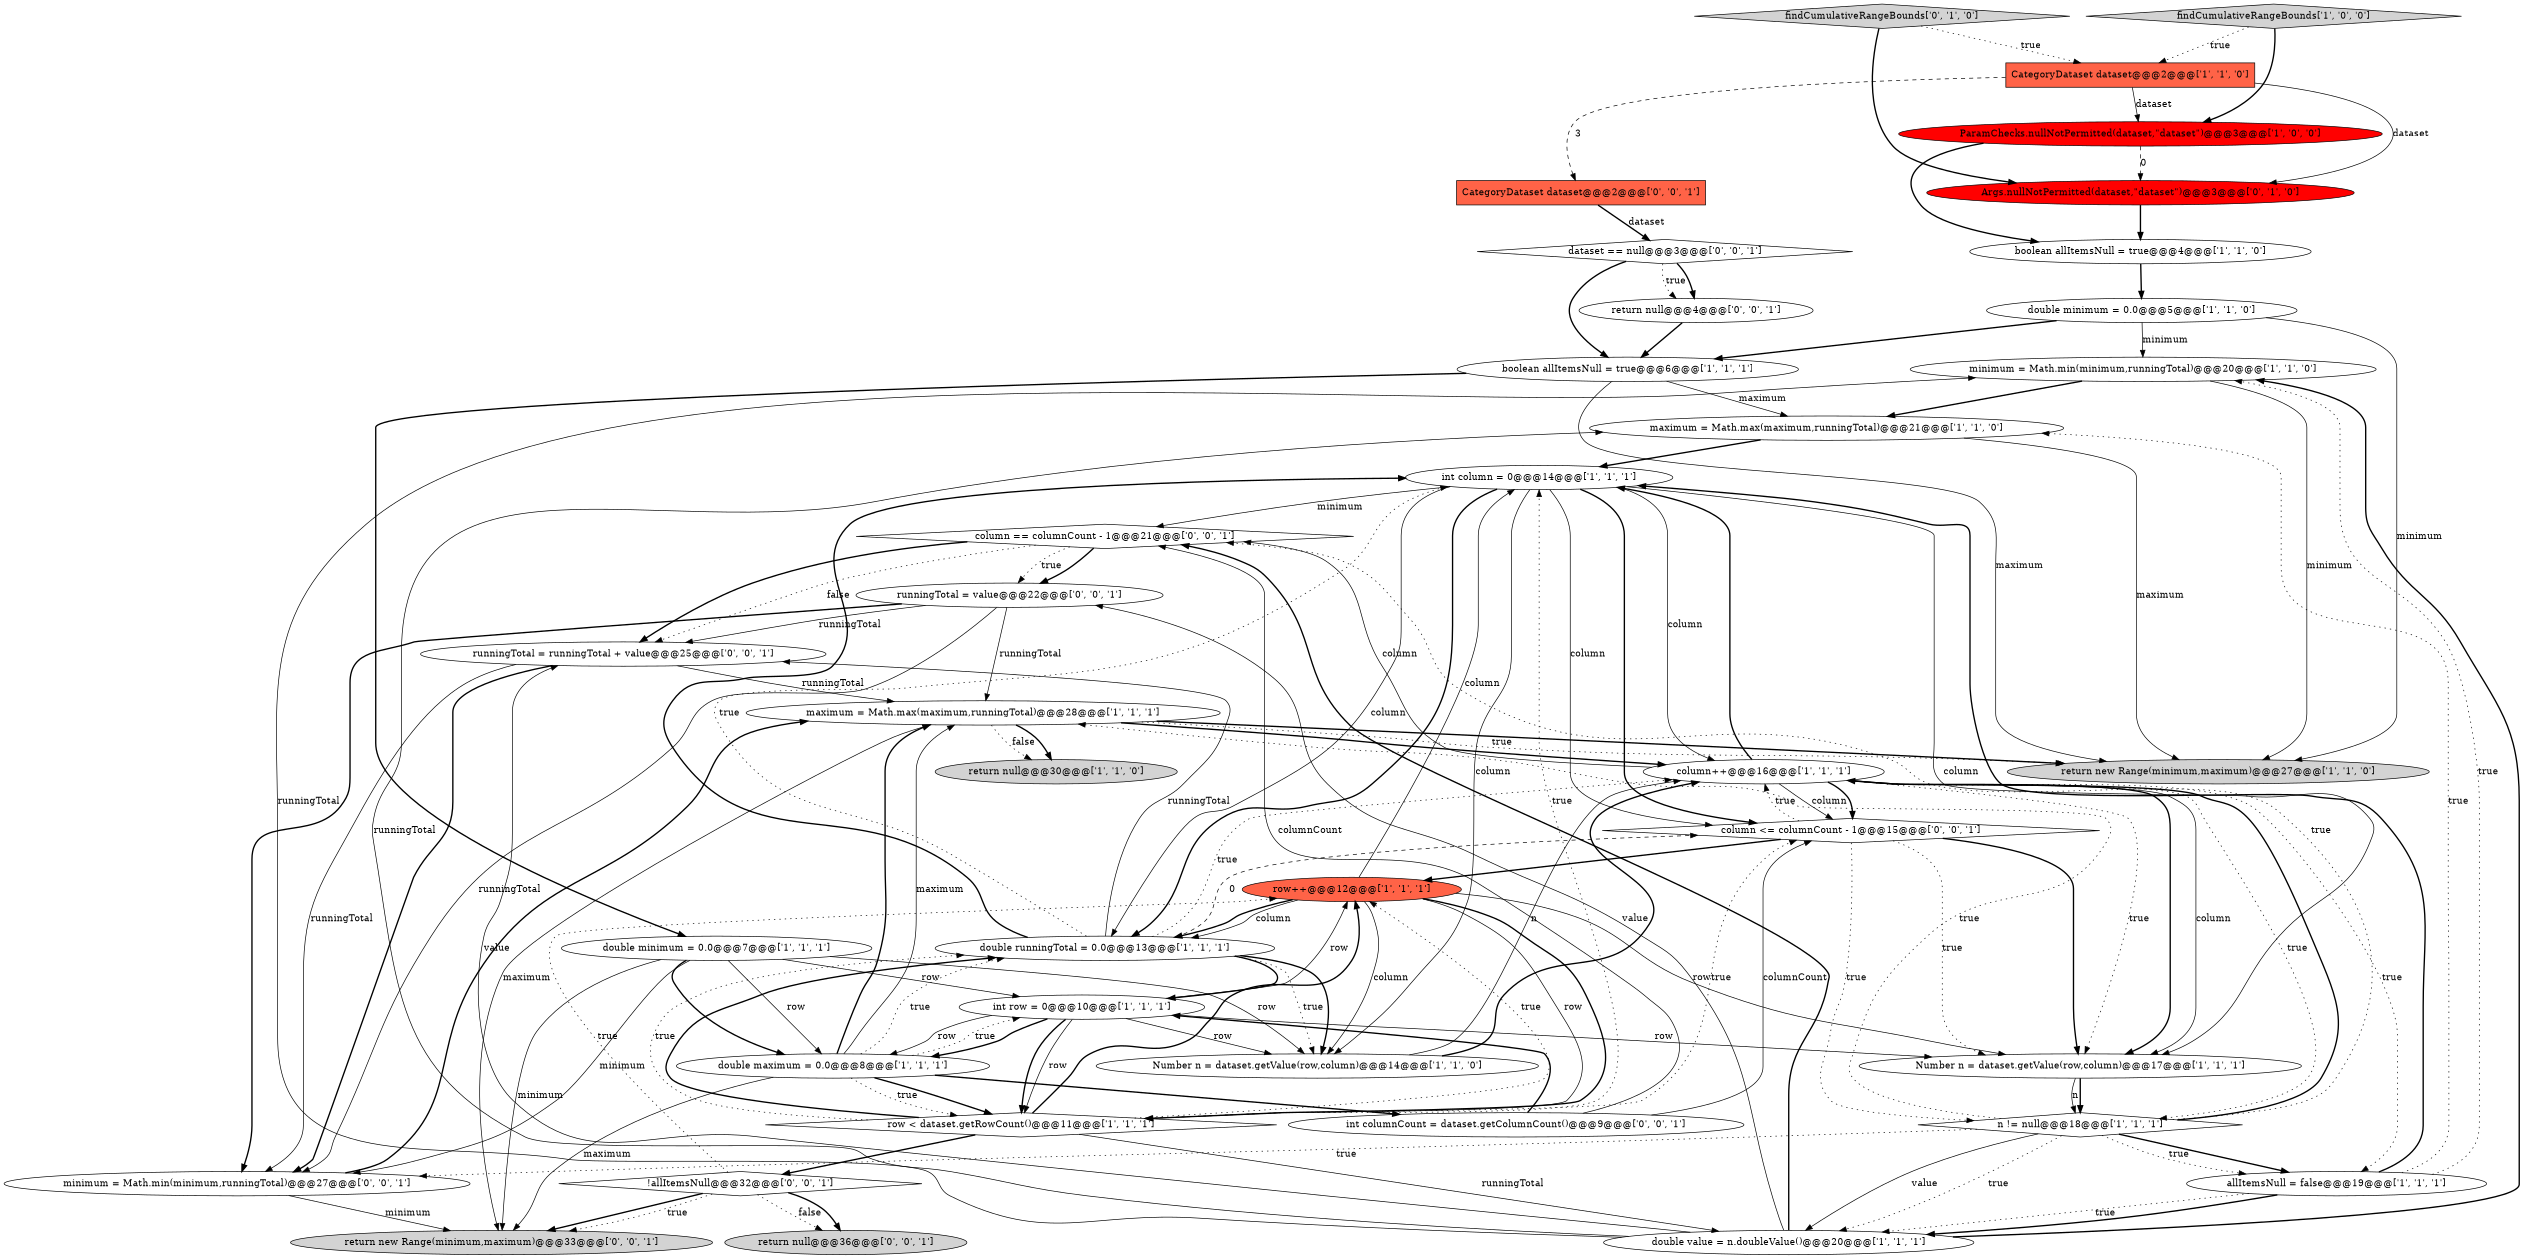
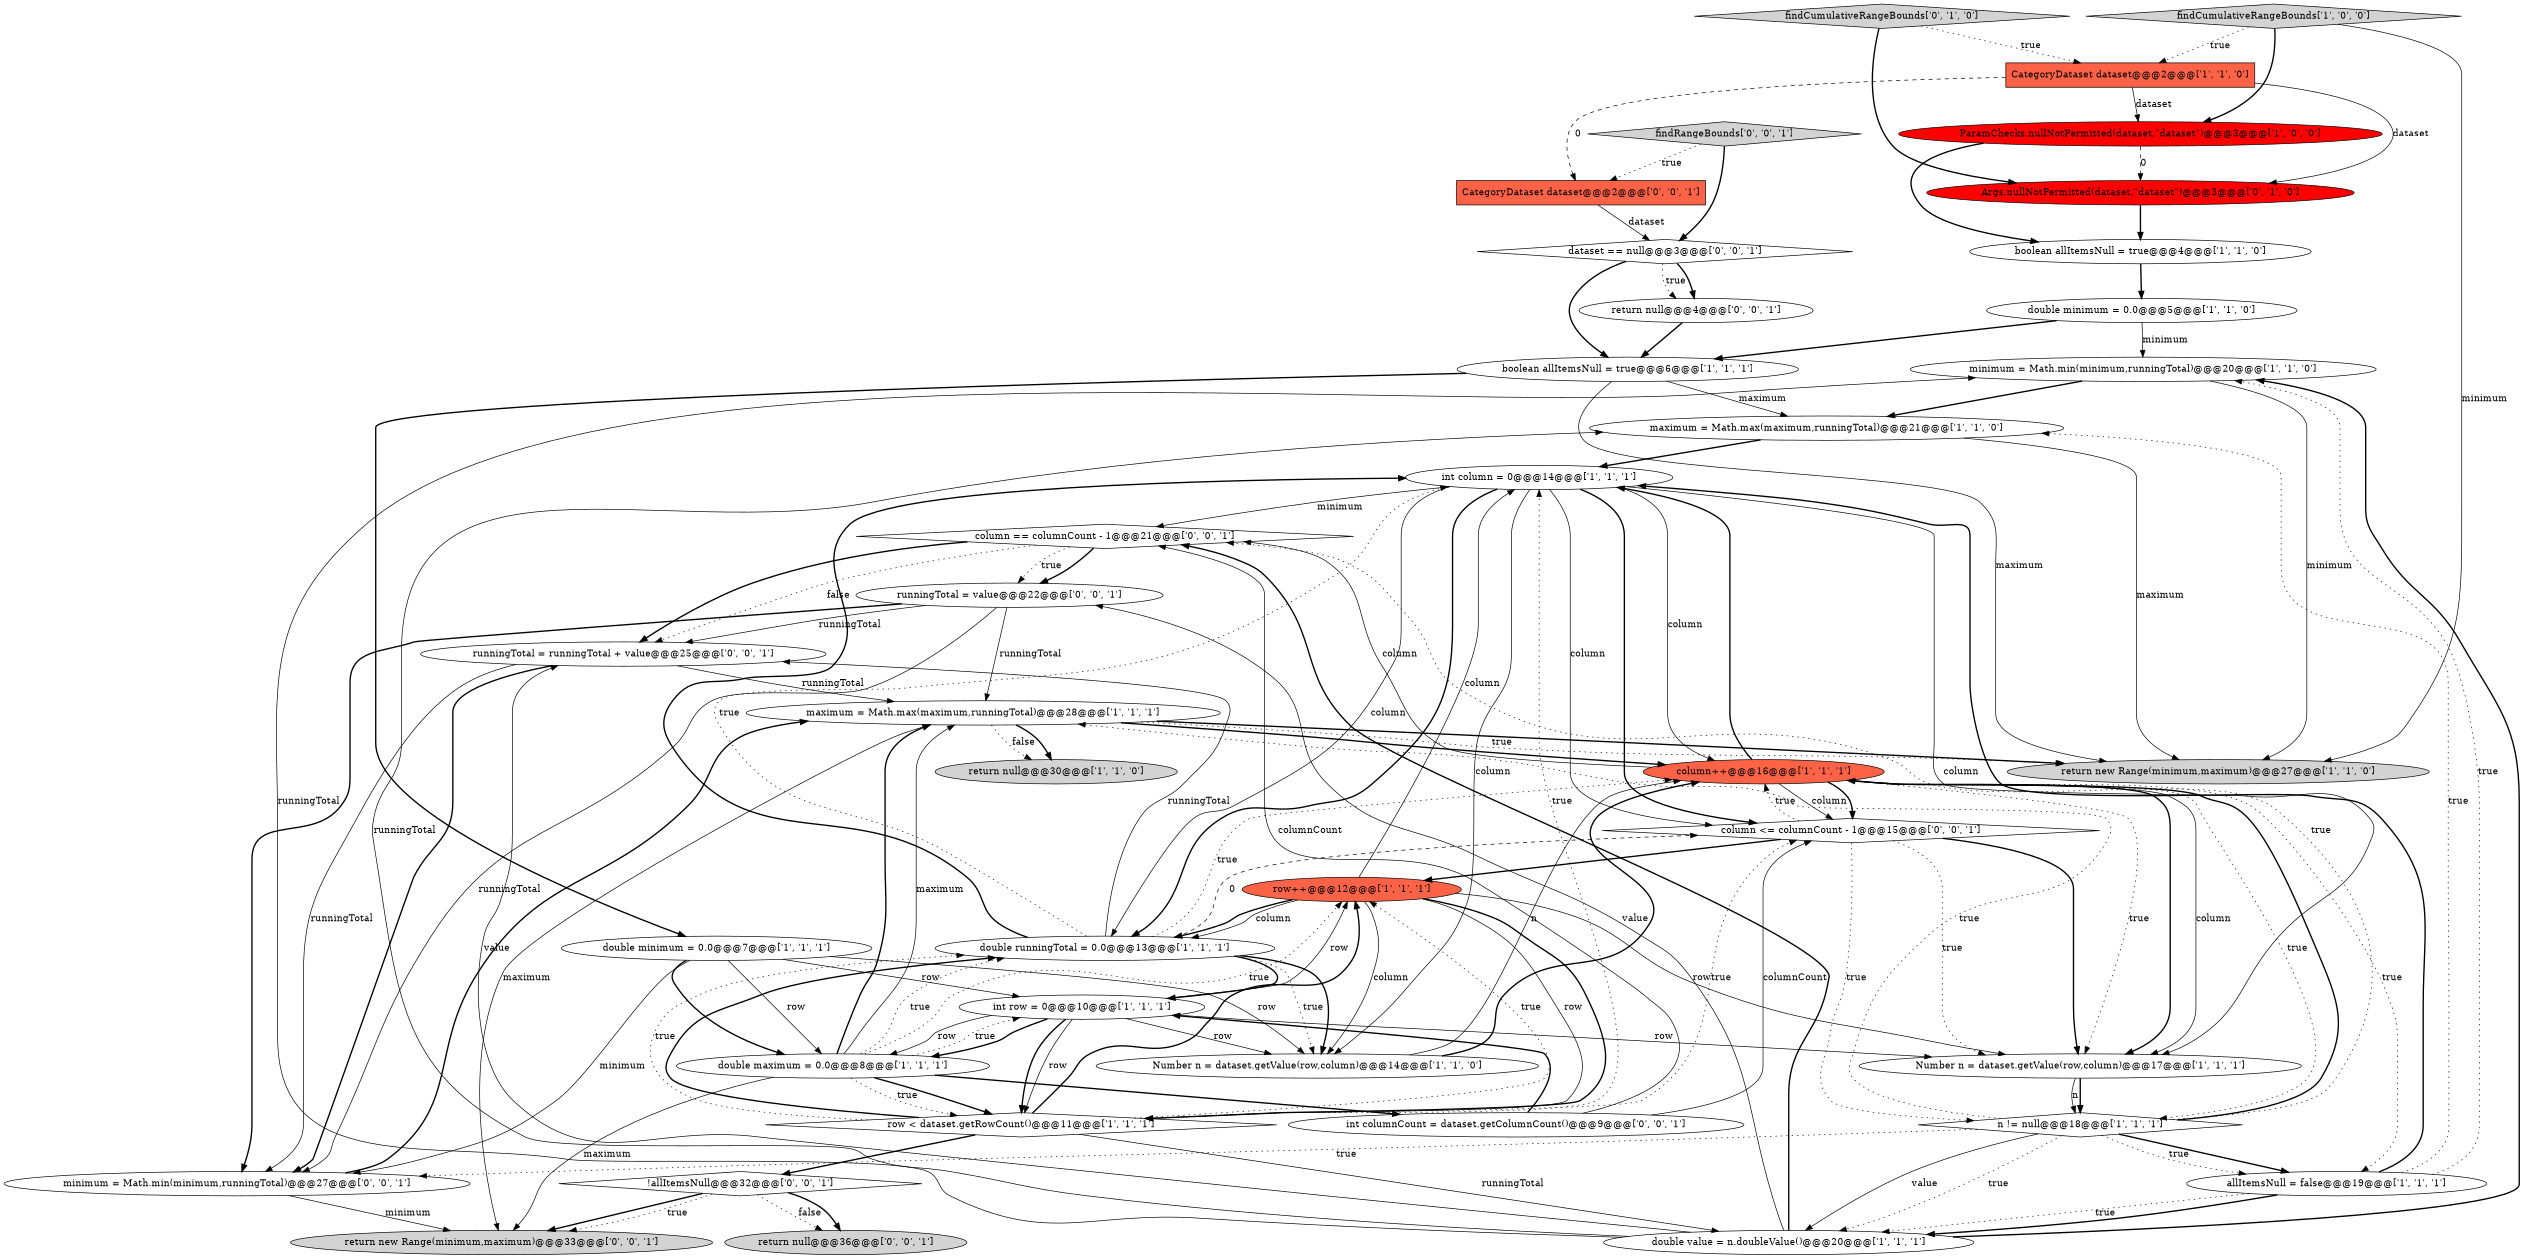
(1578, 134) -> (1578, 134)
none -> (1724, 134)
(1621, 221) -> (1621, 221)
(2397, 522) -> (2462, 379)
(1764, 772) -> (1764, 772)
(760, 920) -> (1102, 975)
(526, 1054) -> none
